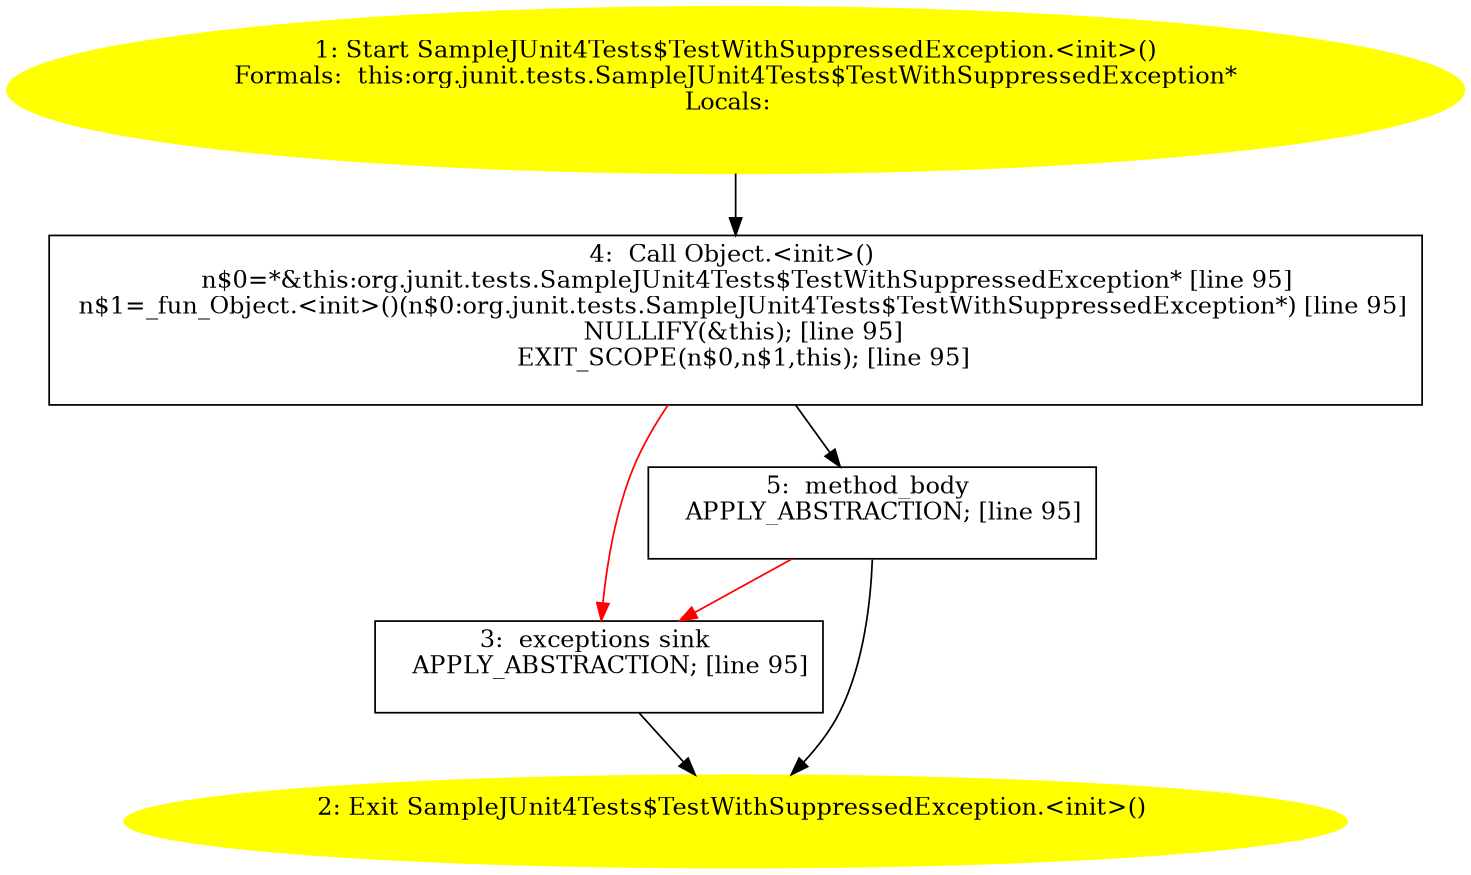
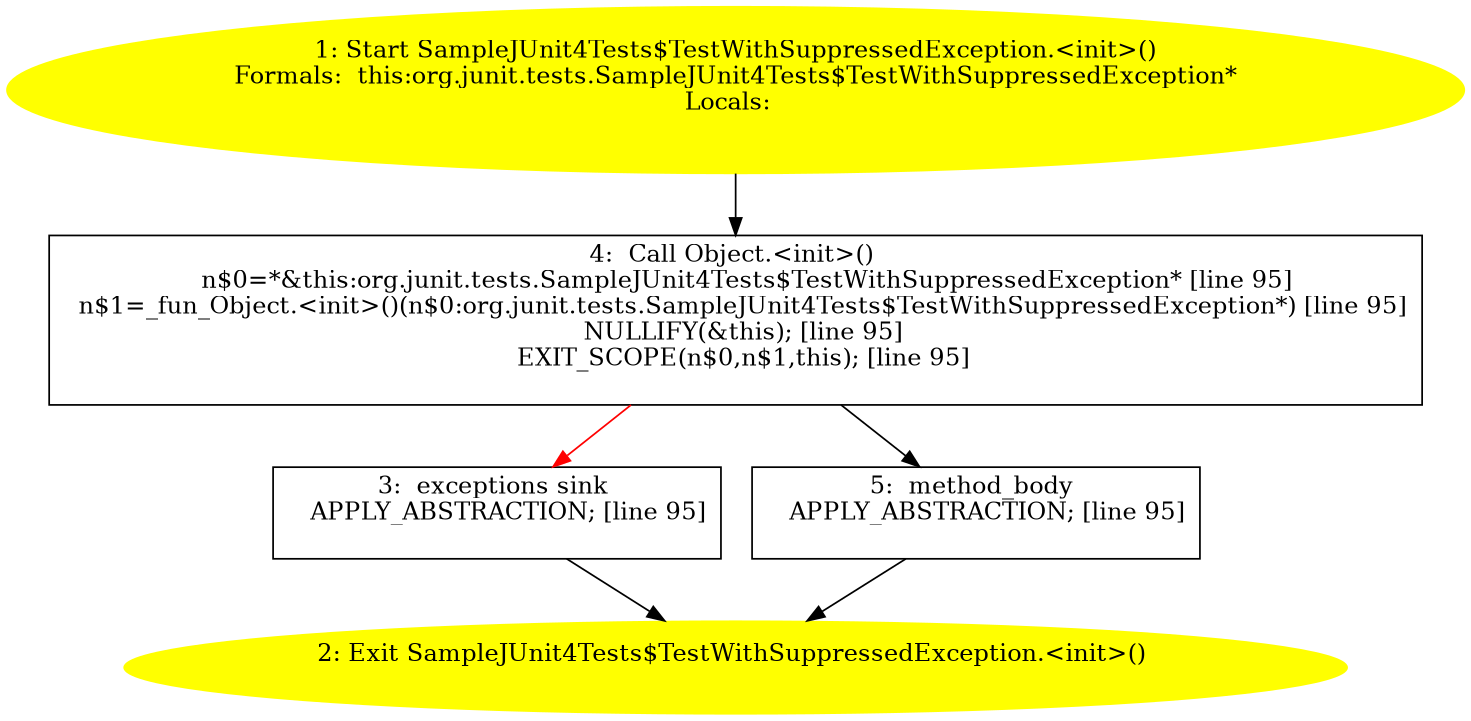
(743, 586) -> none
